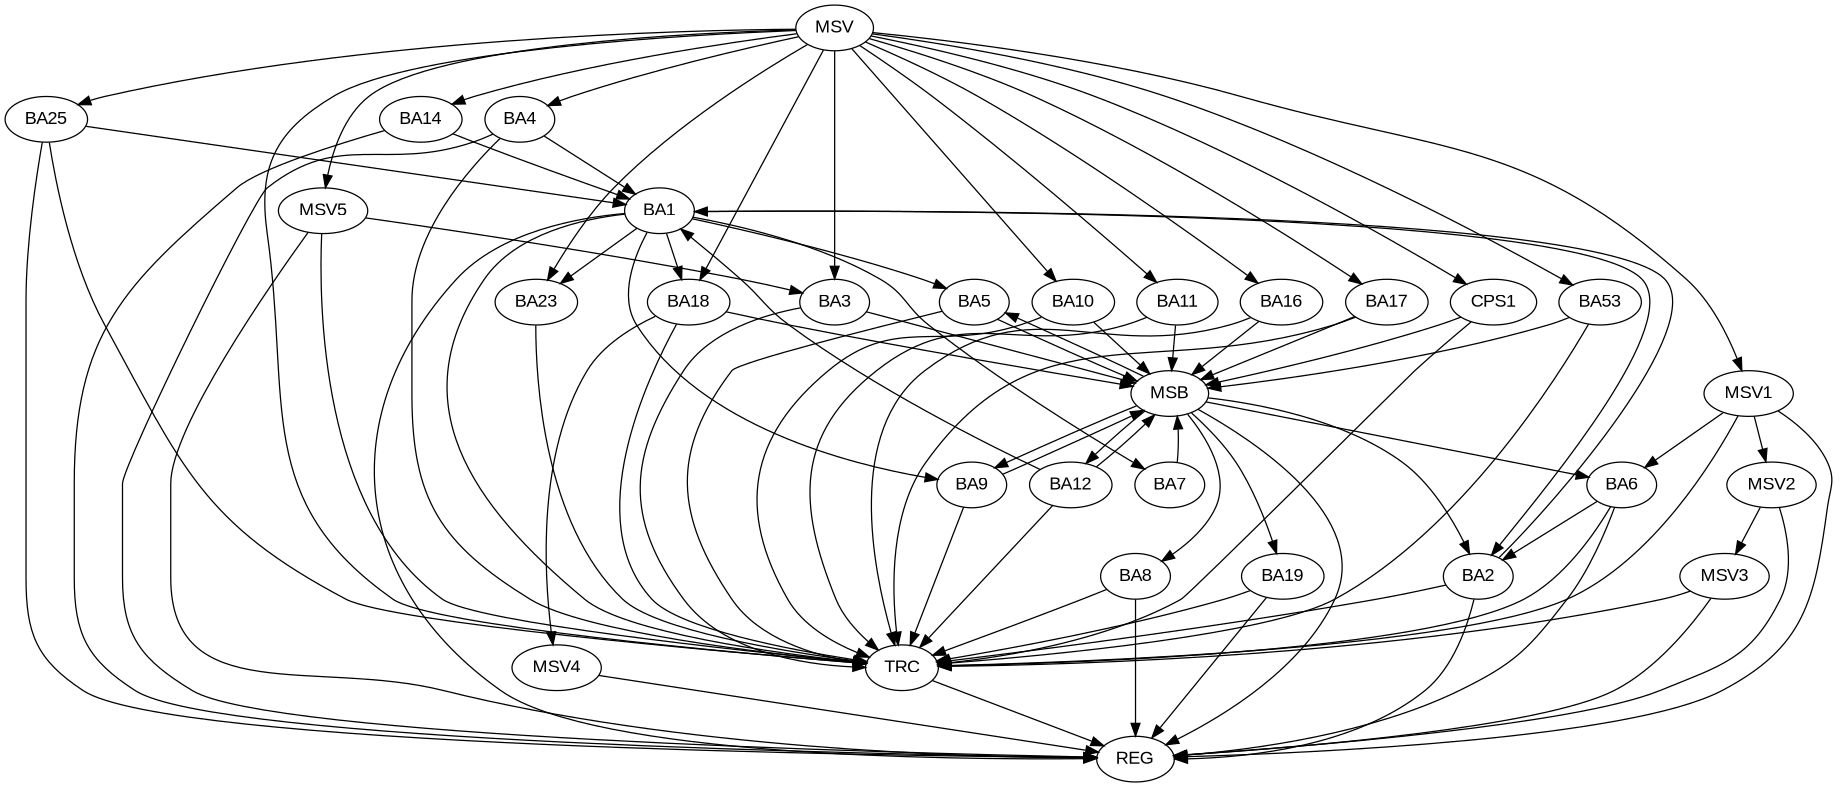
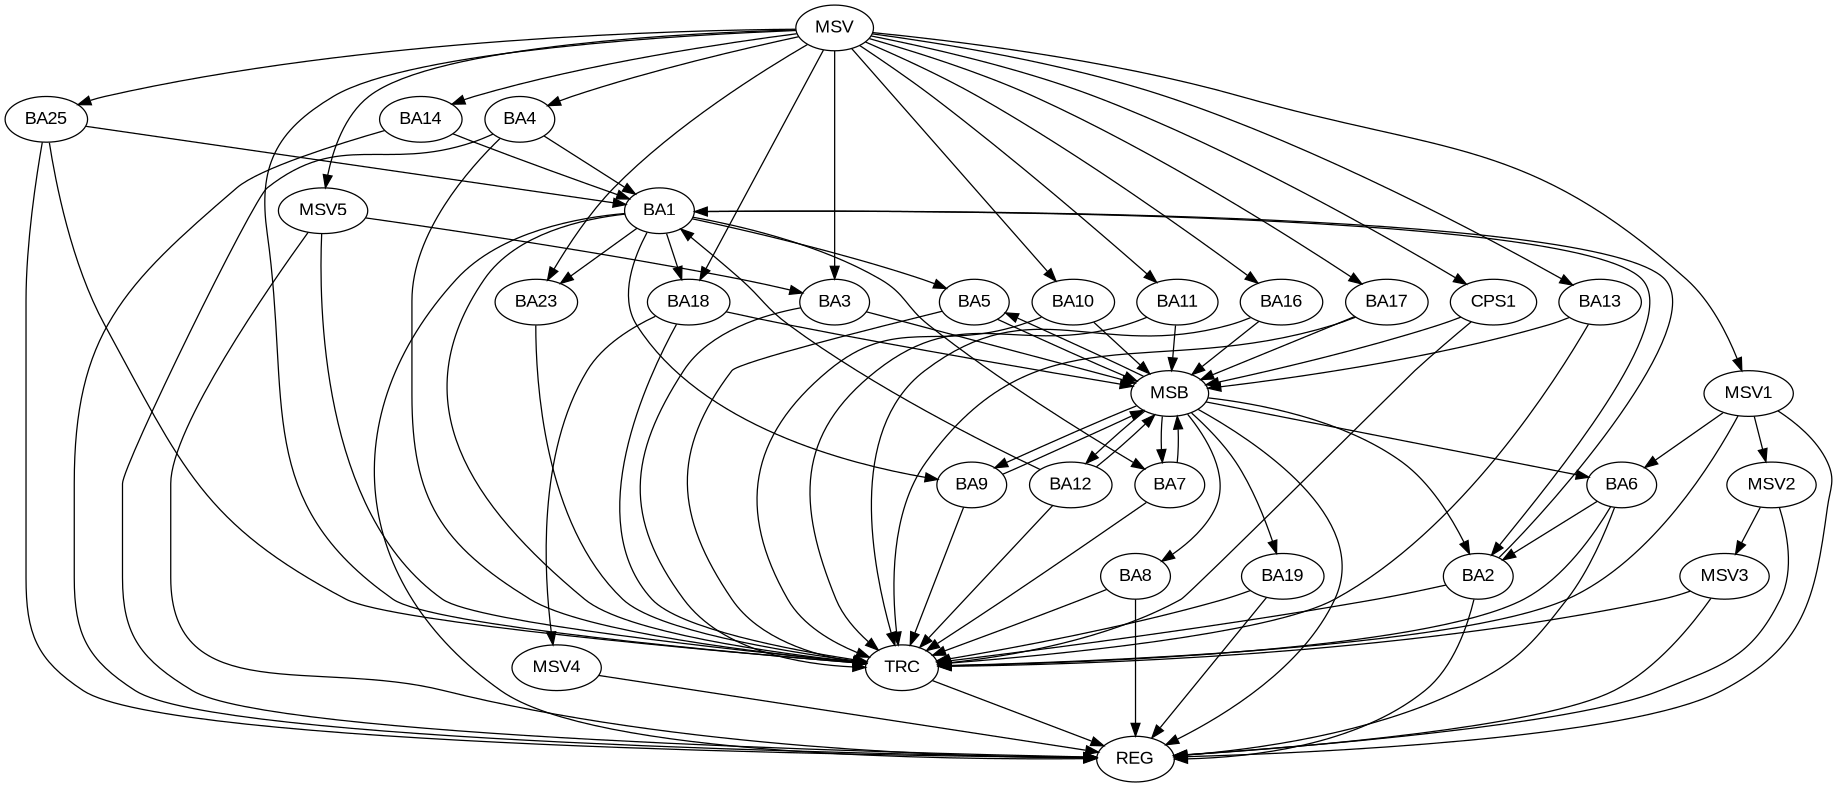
(1600, 302) -> (1600, 302)
none -> (1161, 433)
none -> (1043, 574)
